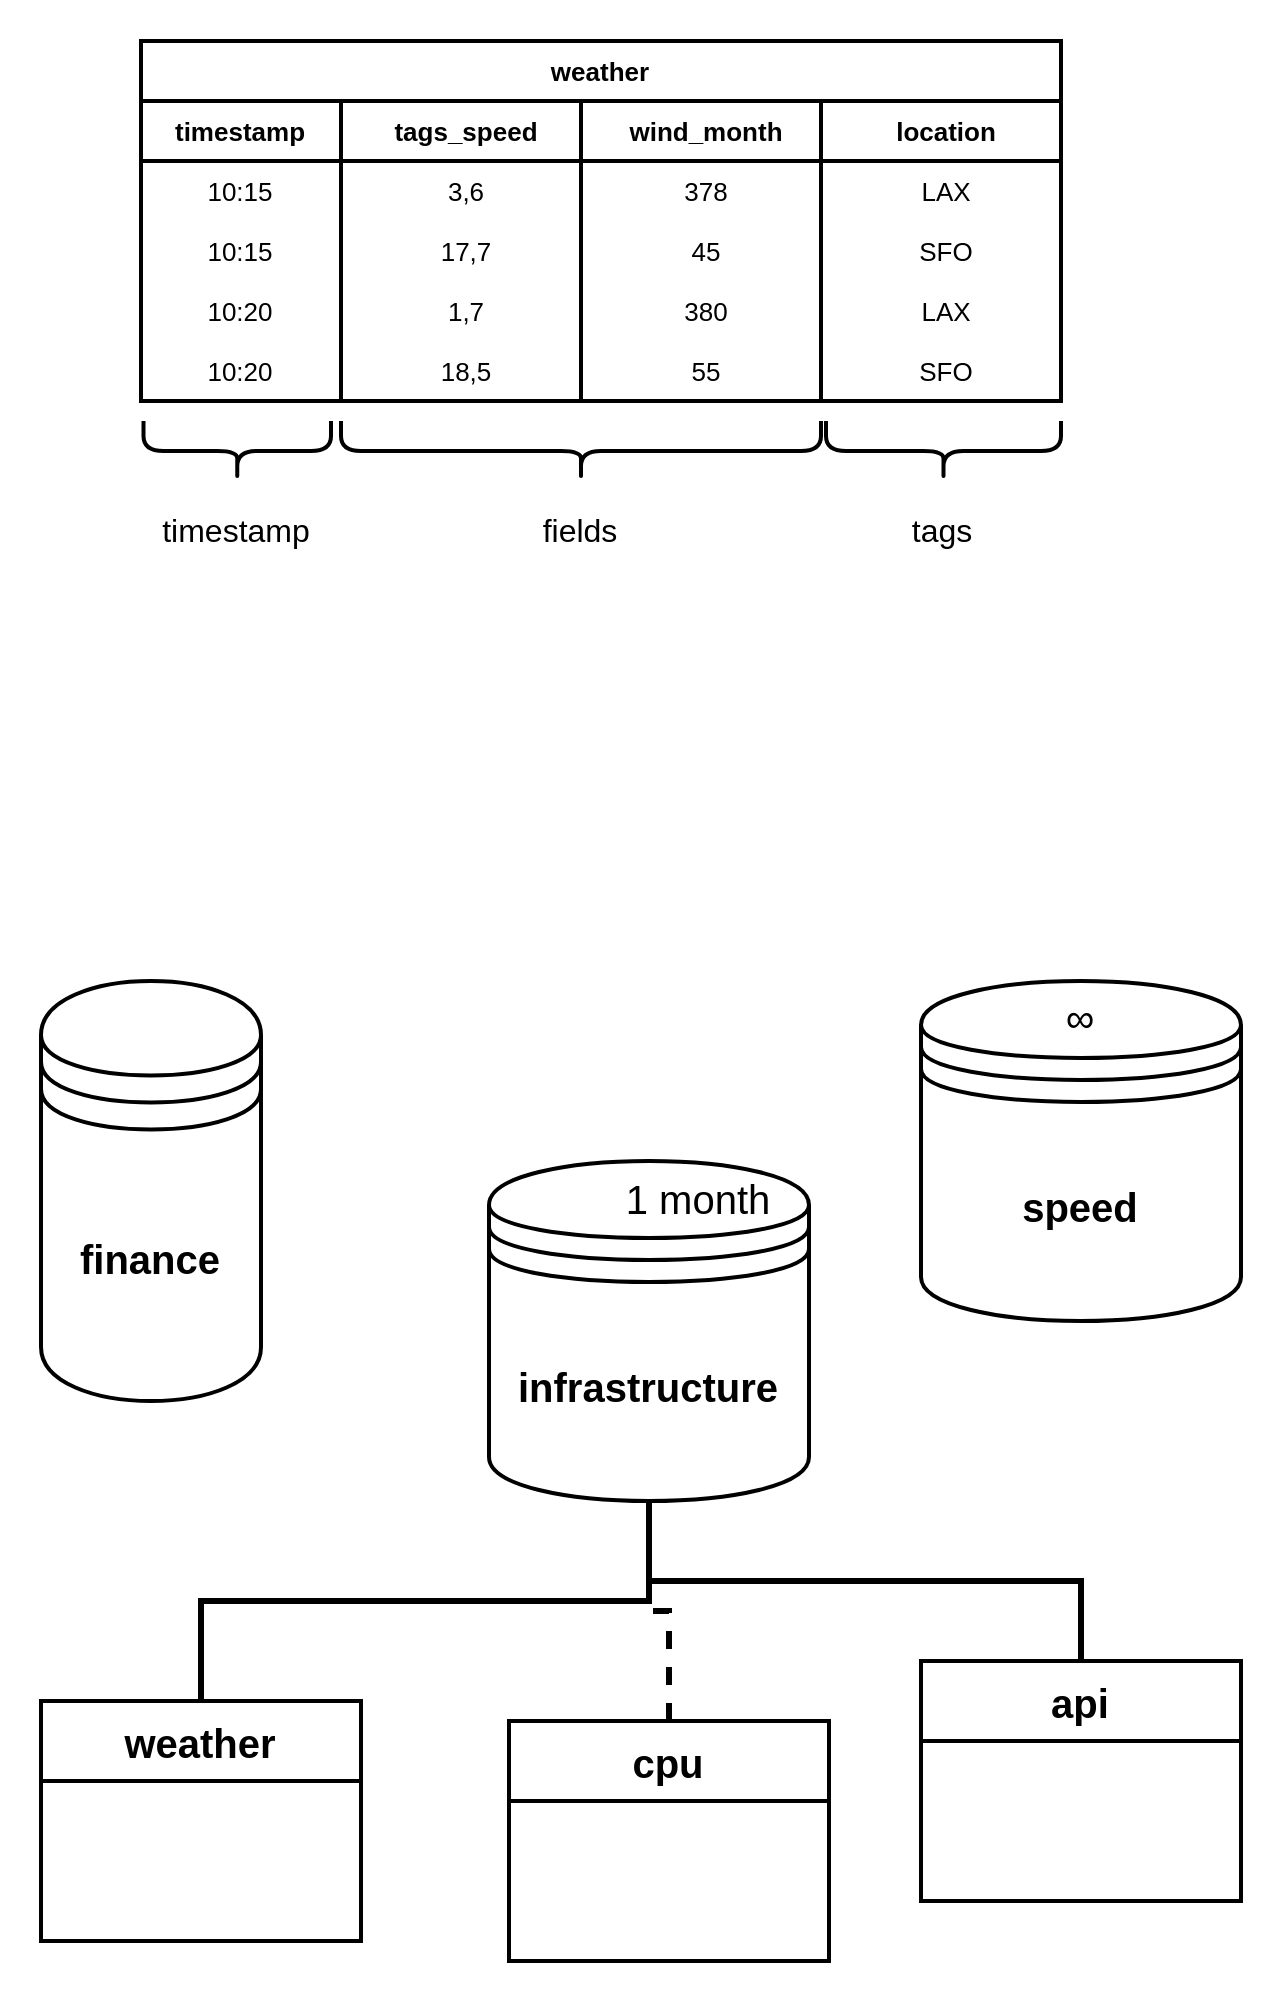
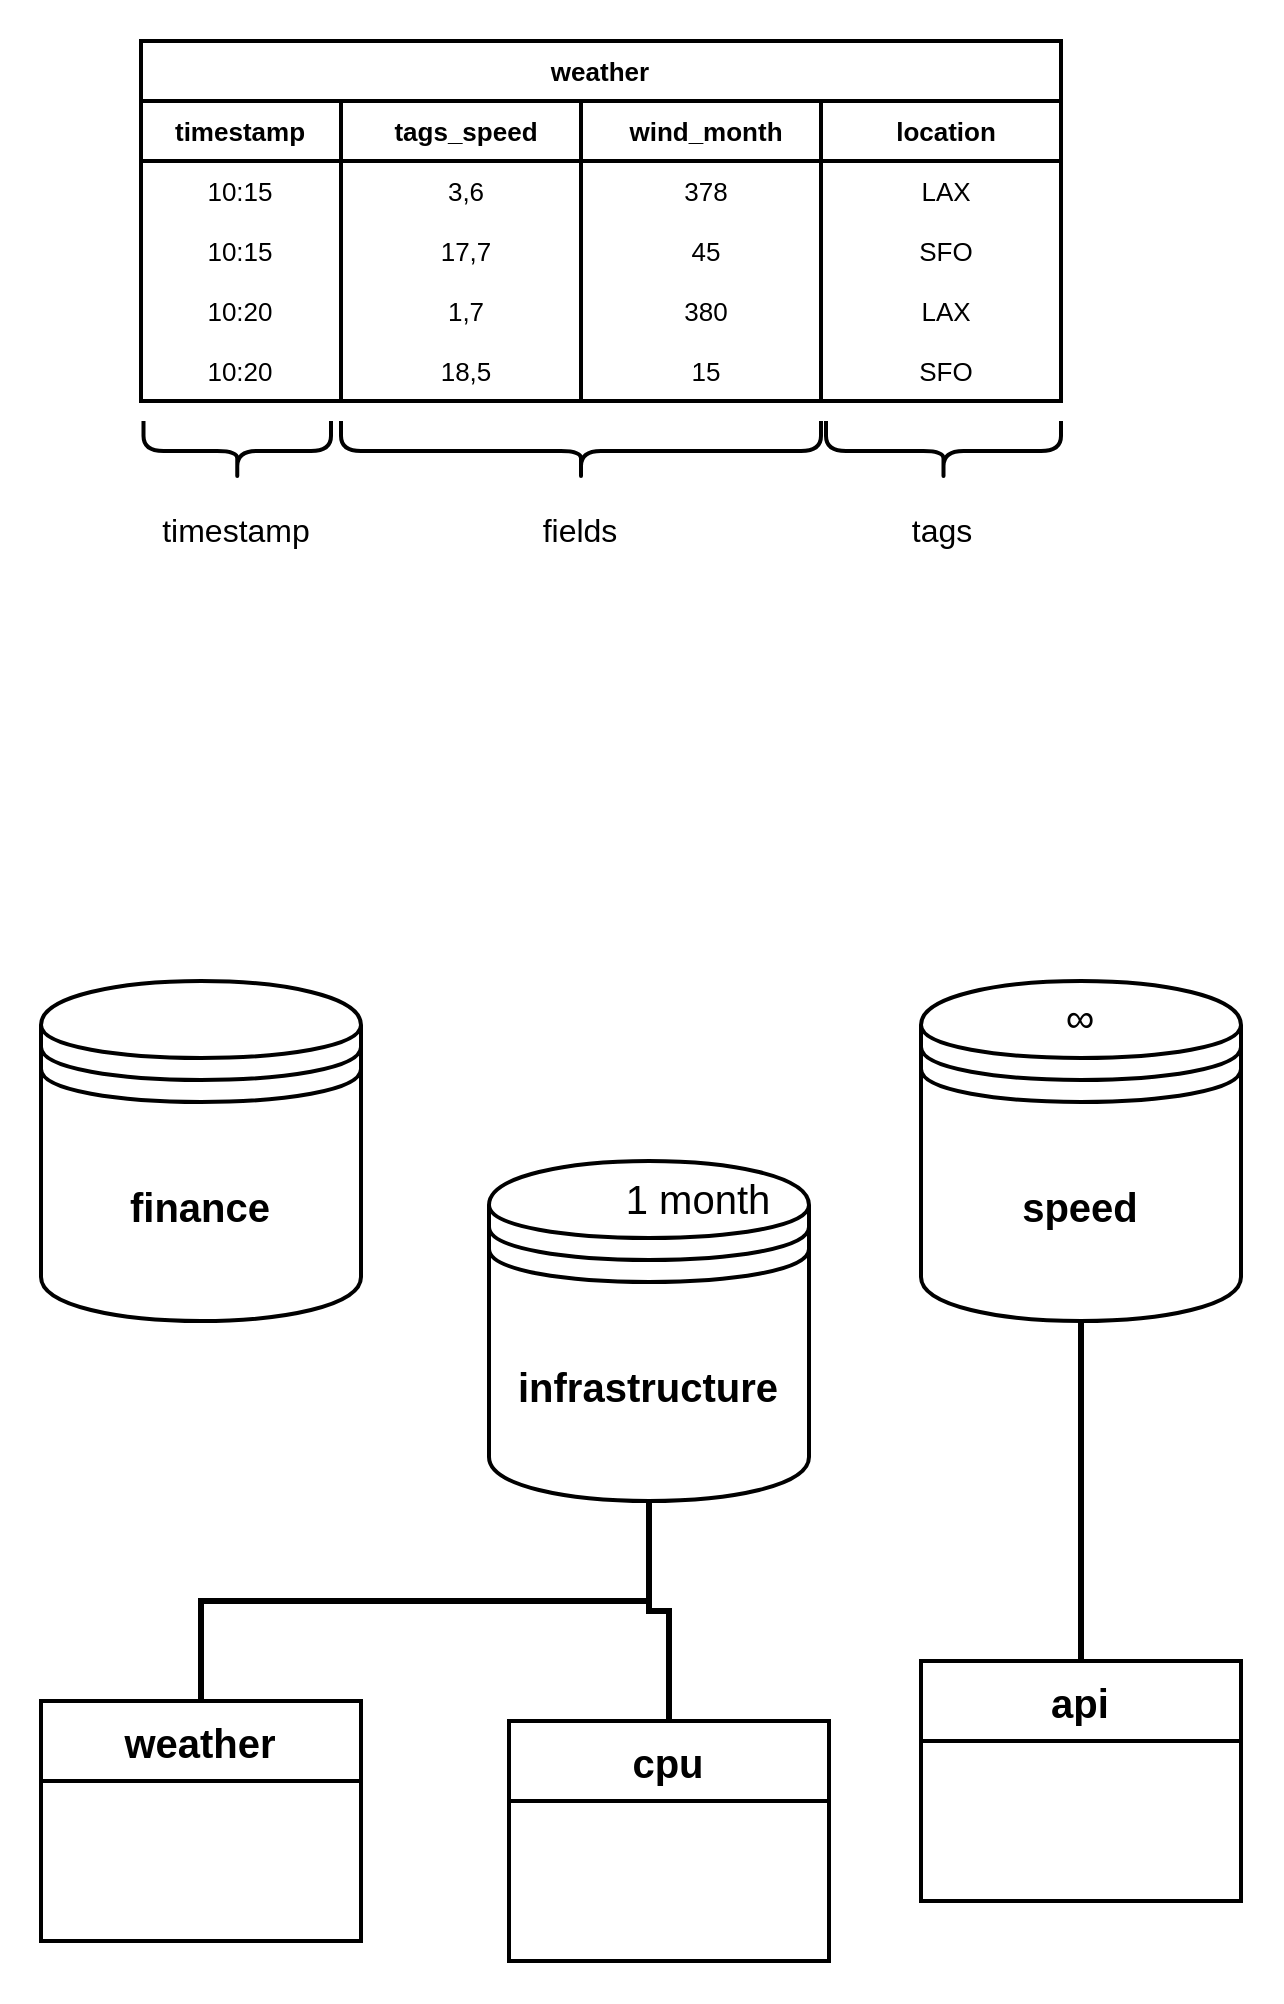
(706, 372) -> (706, 372)
(151, 1191) -> (201, 1151)
(866, 1581) -> (1081, 1450)
(669, 1621) -> (669, 1621)
